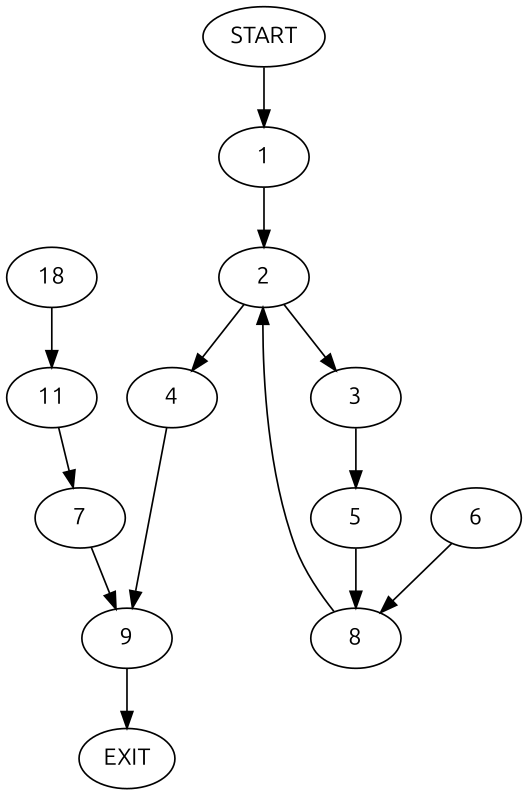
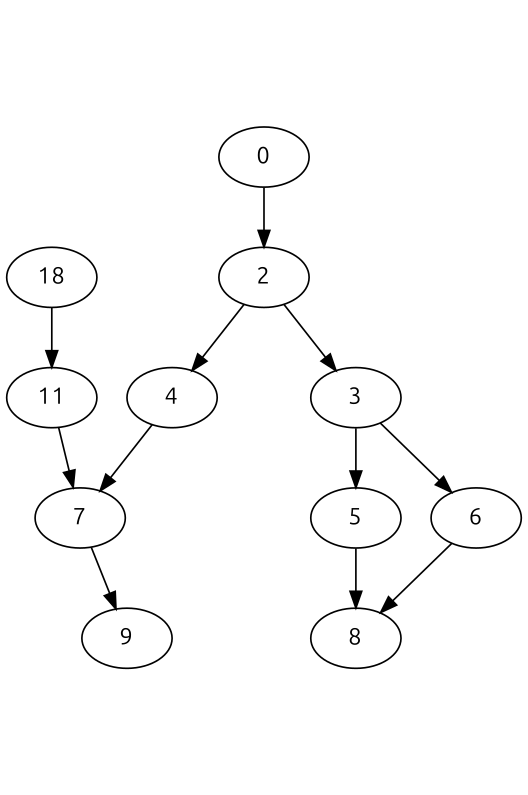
(264, 37) -> none
(264, 157) -> (264, 157)
none -> (410, 452)
(276, 474) -> none
(151, 509) -> (131, 451)
(127, 759) -> none
